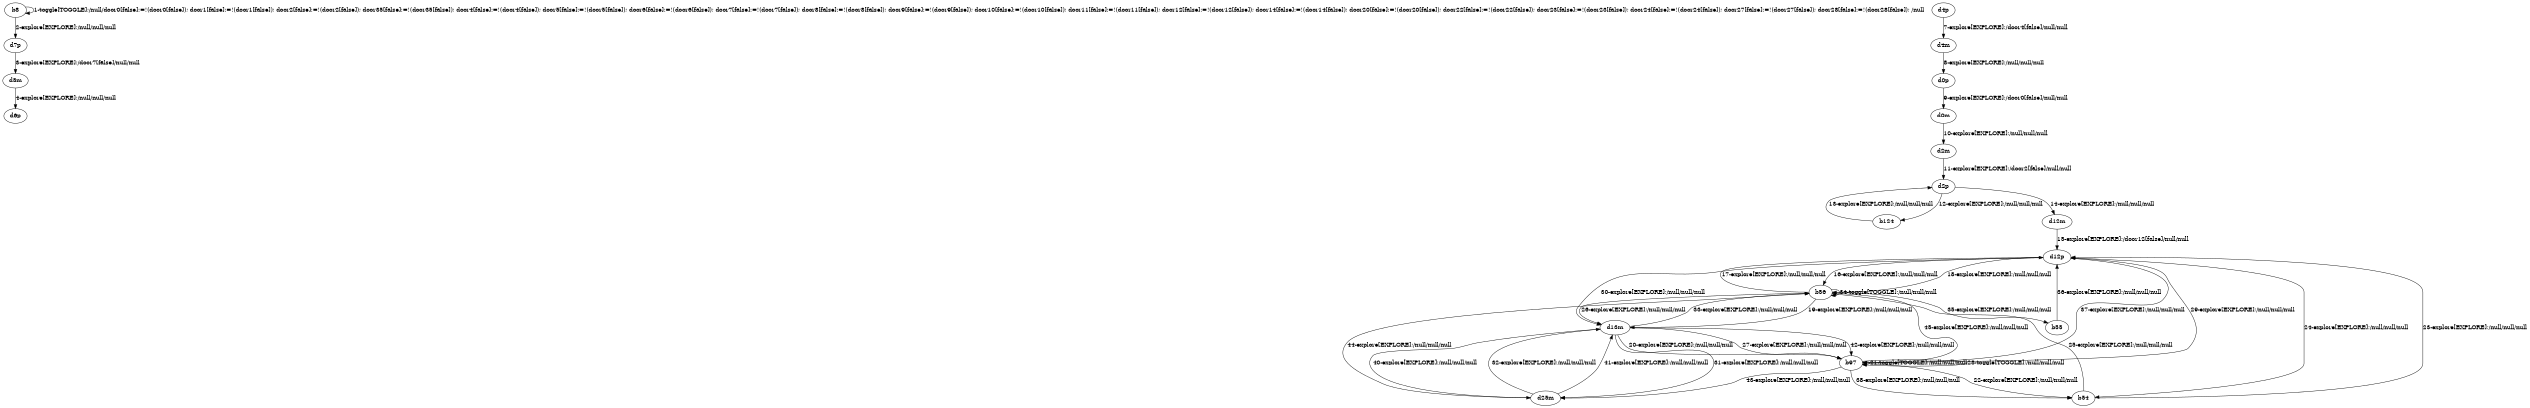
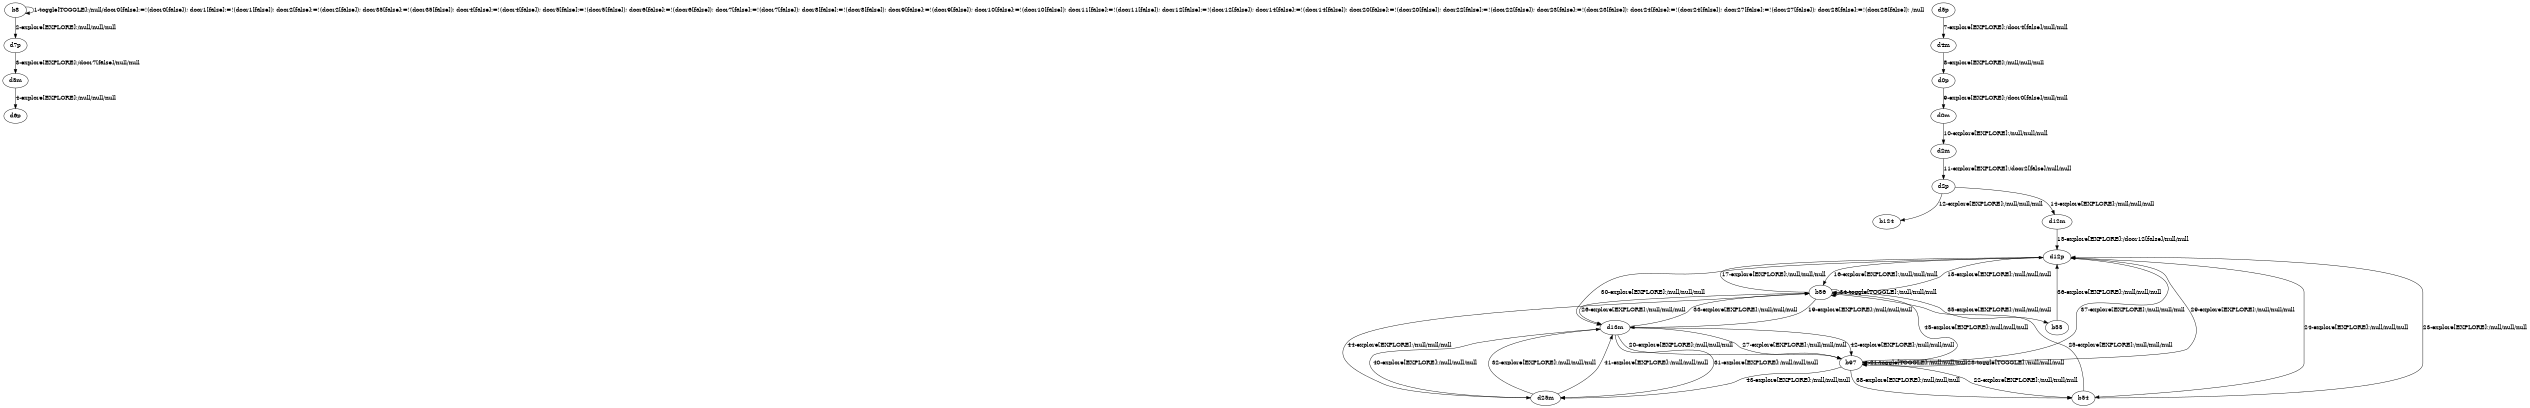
(1944, 10) -> (1944, 10)
(1849, 195) -> none
